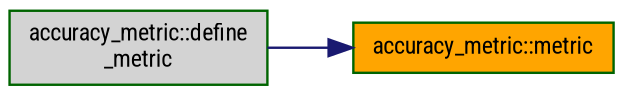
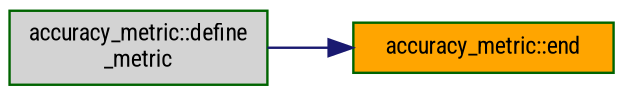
(483, 48) -> (483, 48)
